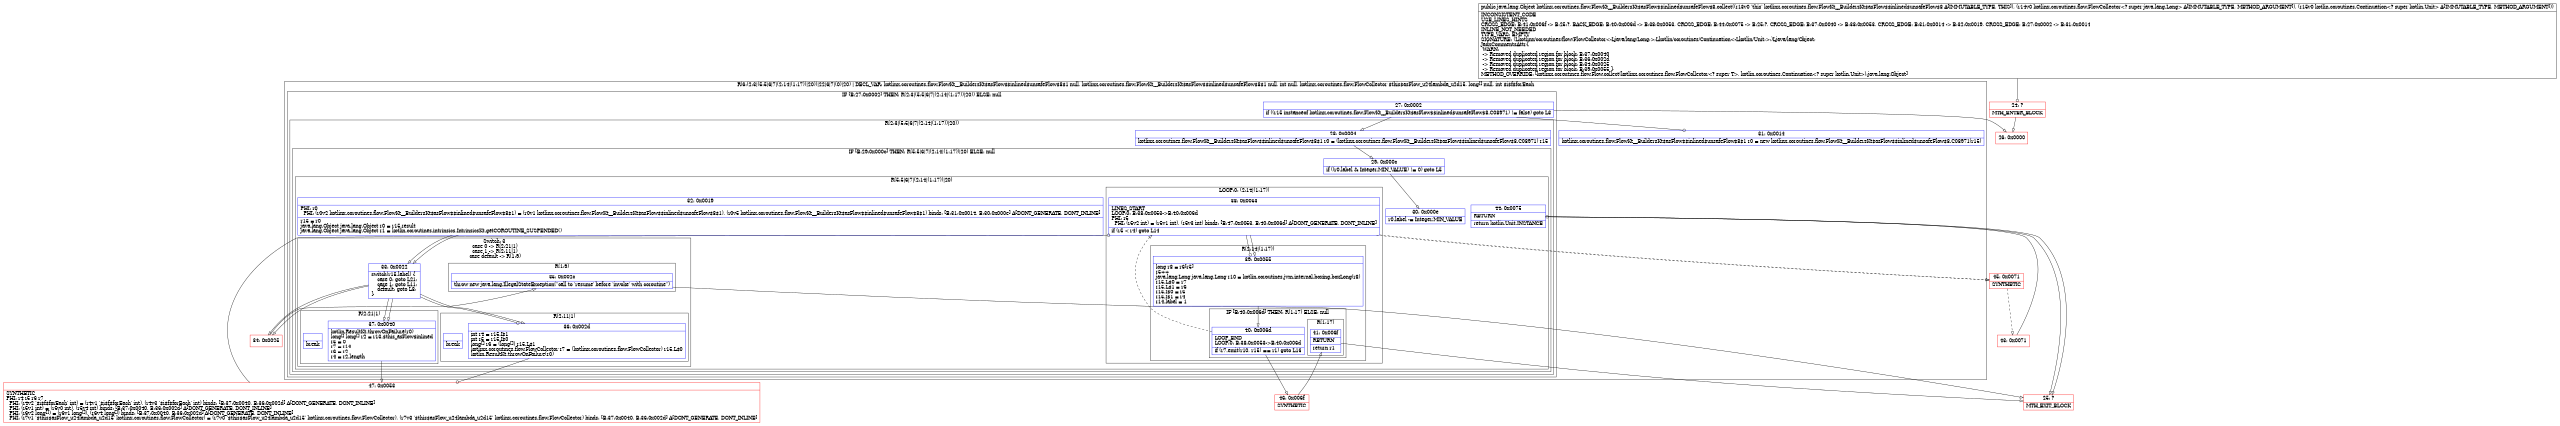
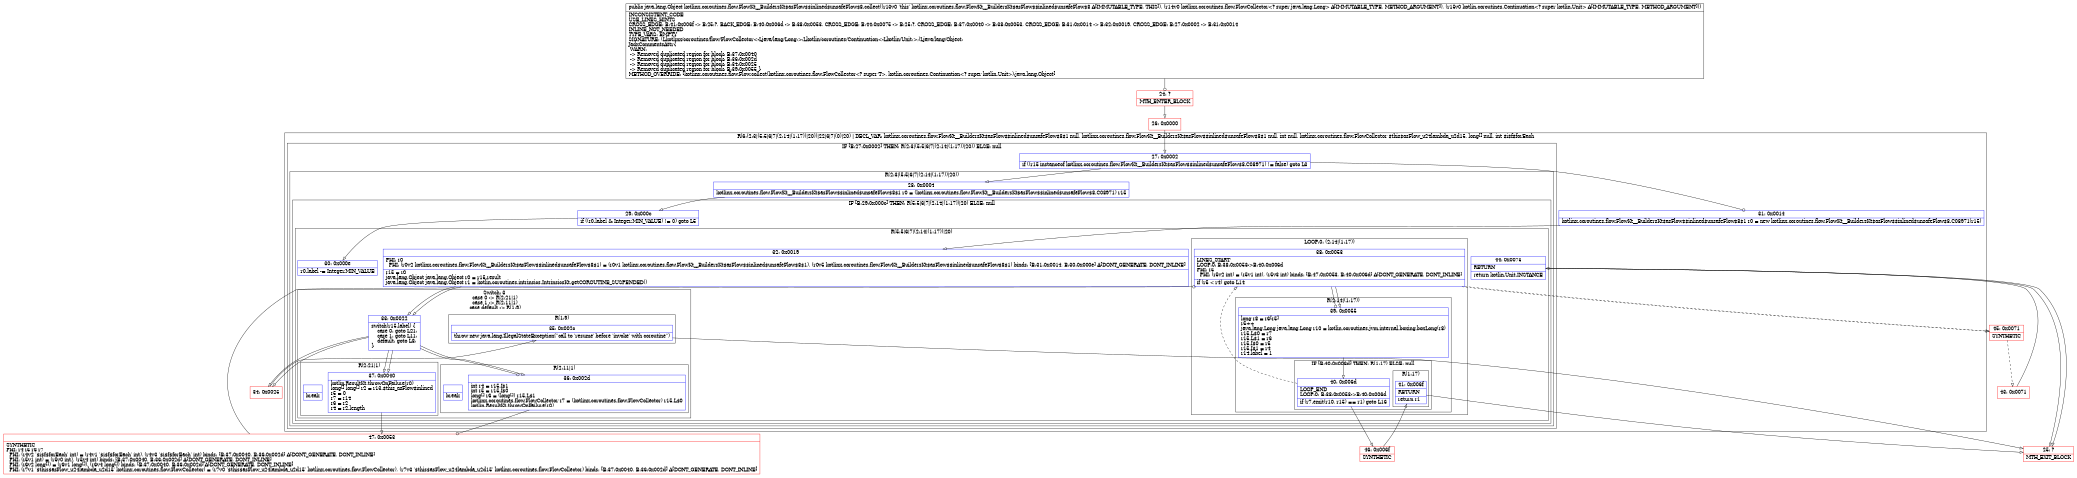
(1780, 112) -> (1165, 140)
(1840, 222) -> (1840, 273)
none -> (1283, 226)
